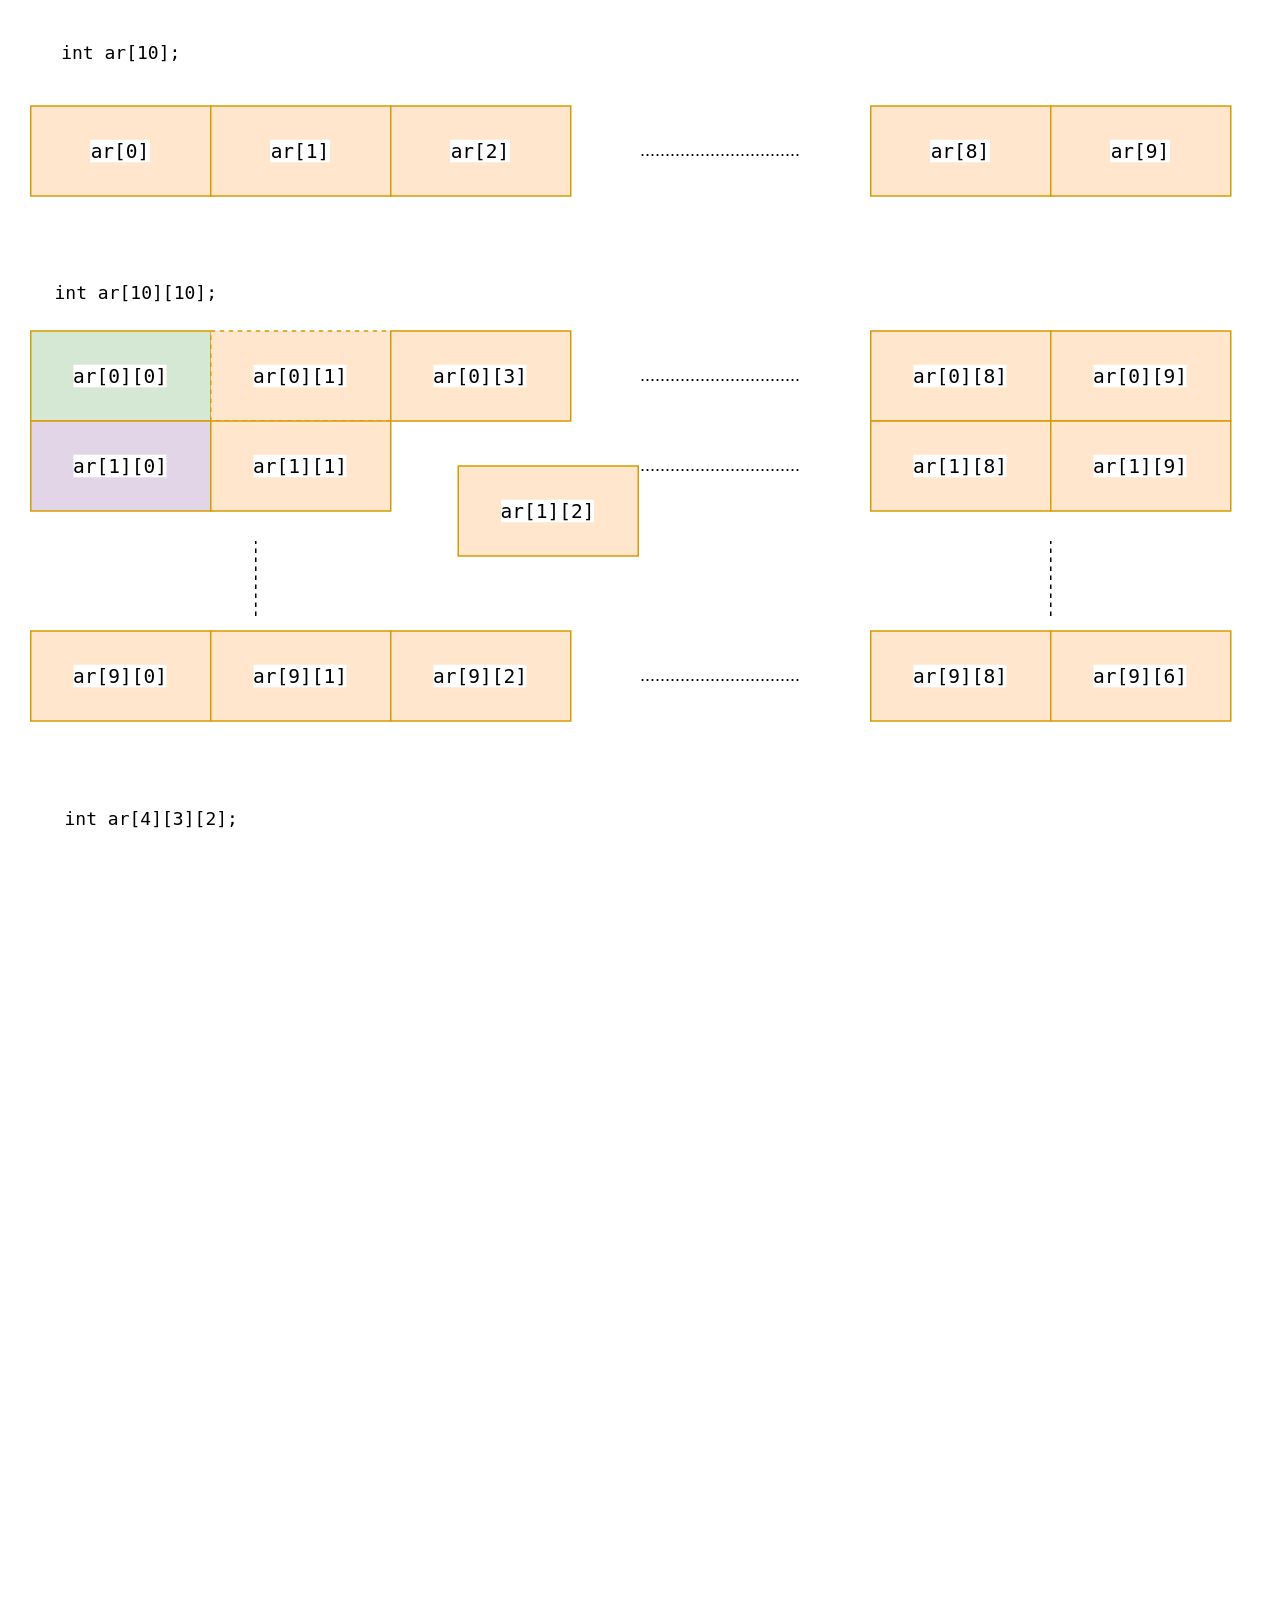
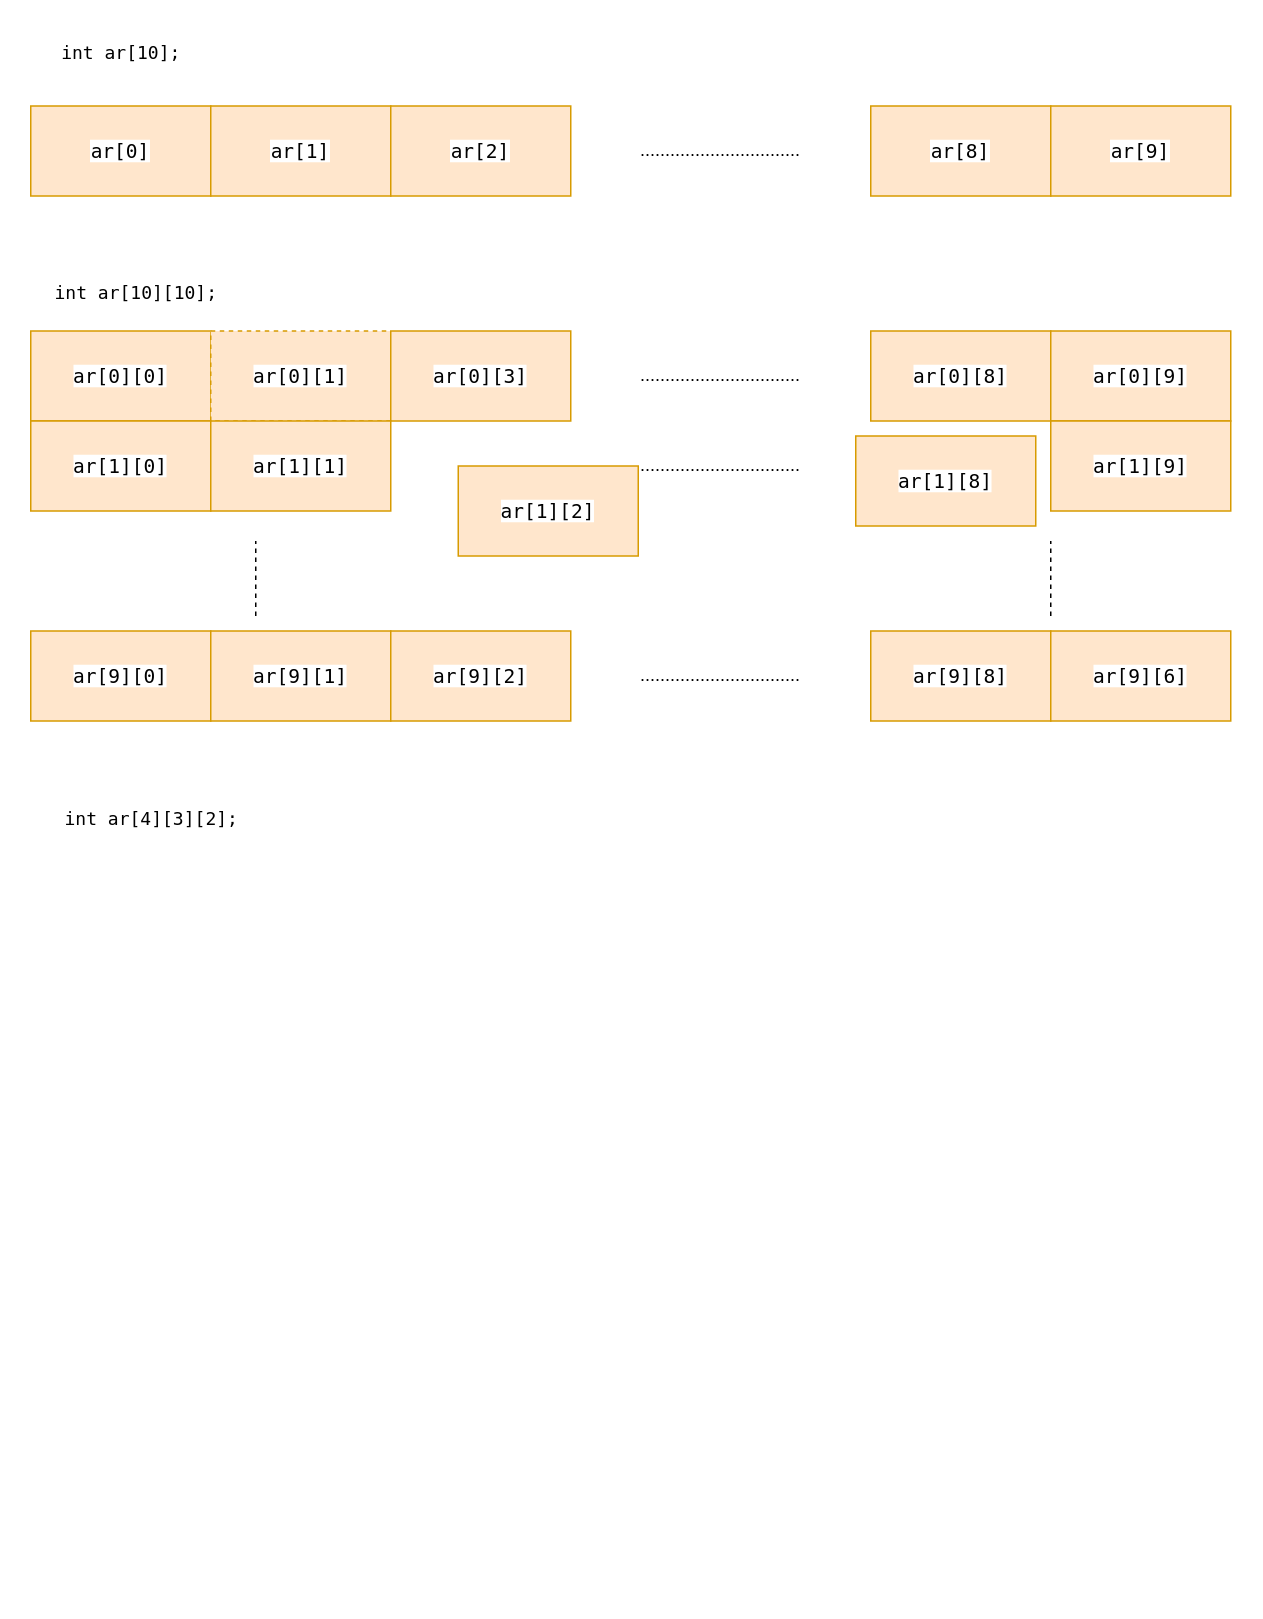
(121, 376) -> (121, 376)
(121, 466) -> (121, 466)
(961, 466) -> (946, 481)
